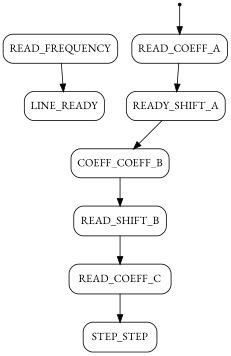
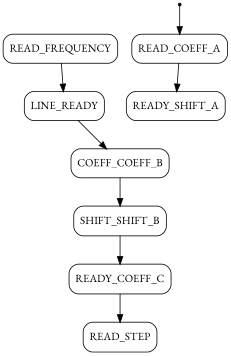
(151, 132) -> (89, 132)
(120, 221) -> (120, 221)
(120, 279) -> (120, 279)
(120, 337) -> (120, 337)
